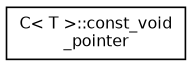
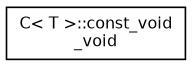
(96, 33) -> (96, 33)
